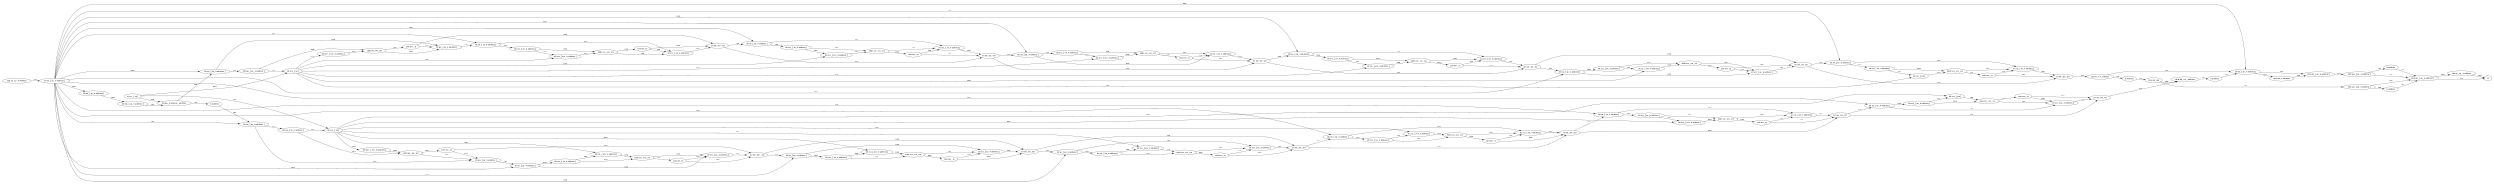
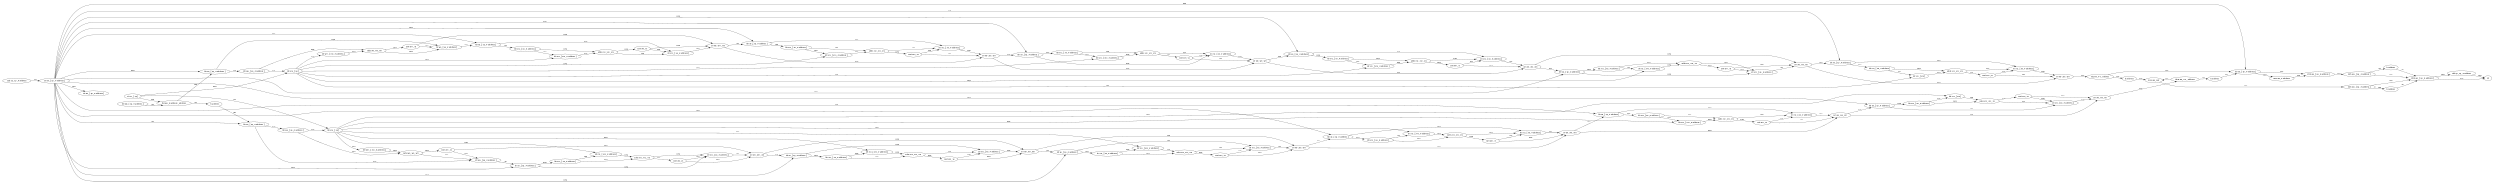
(2167, 83) -> (2168, 80)
(112, 99) -> none
